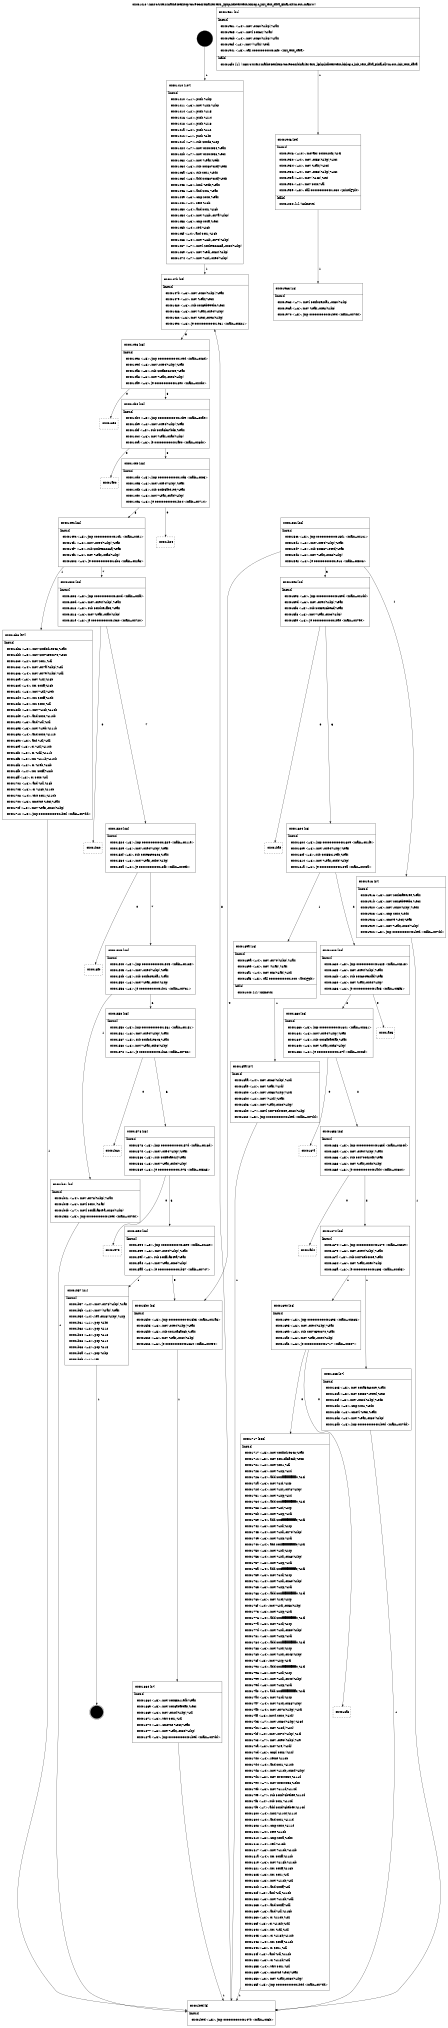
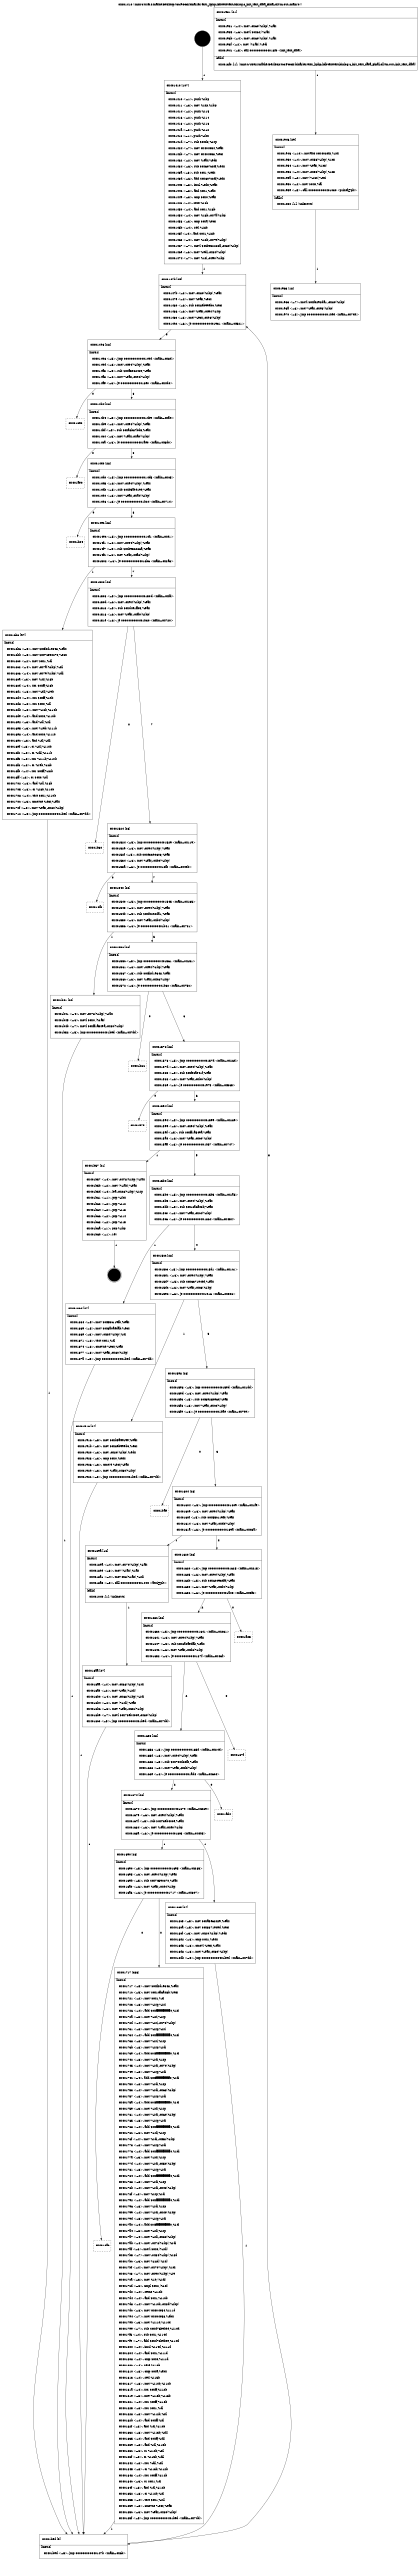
(227, 914) -> (195, 1237)
